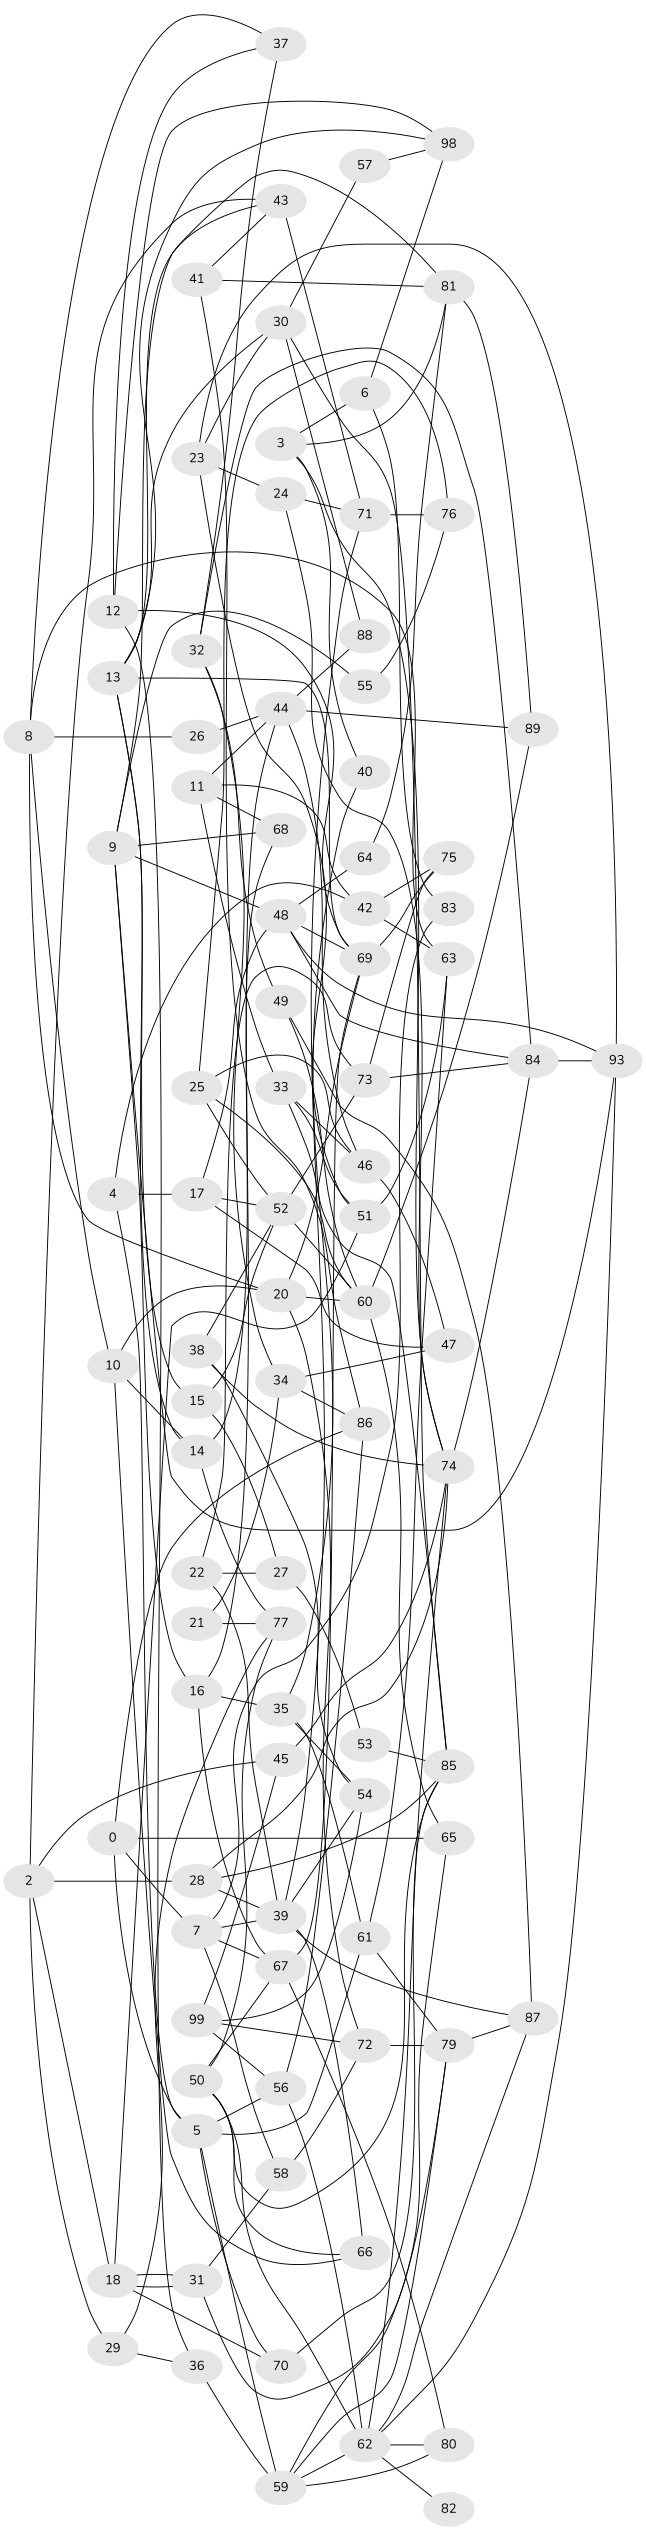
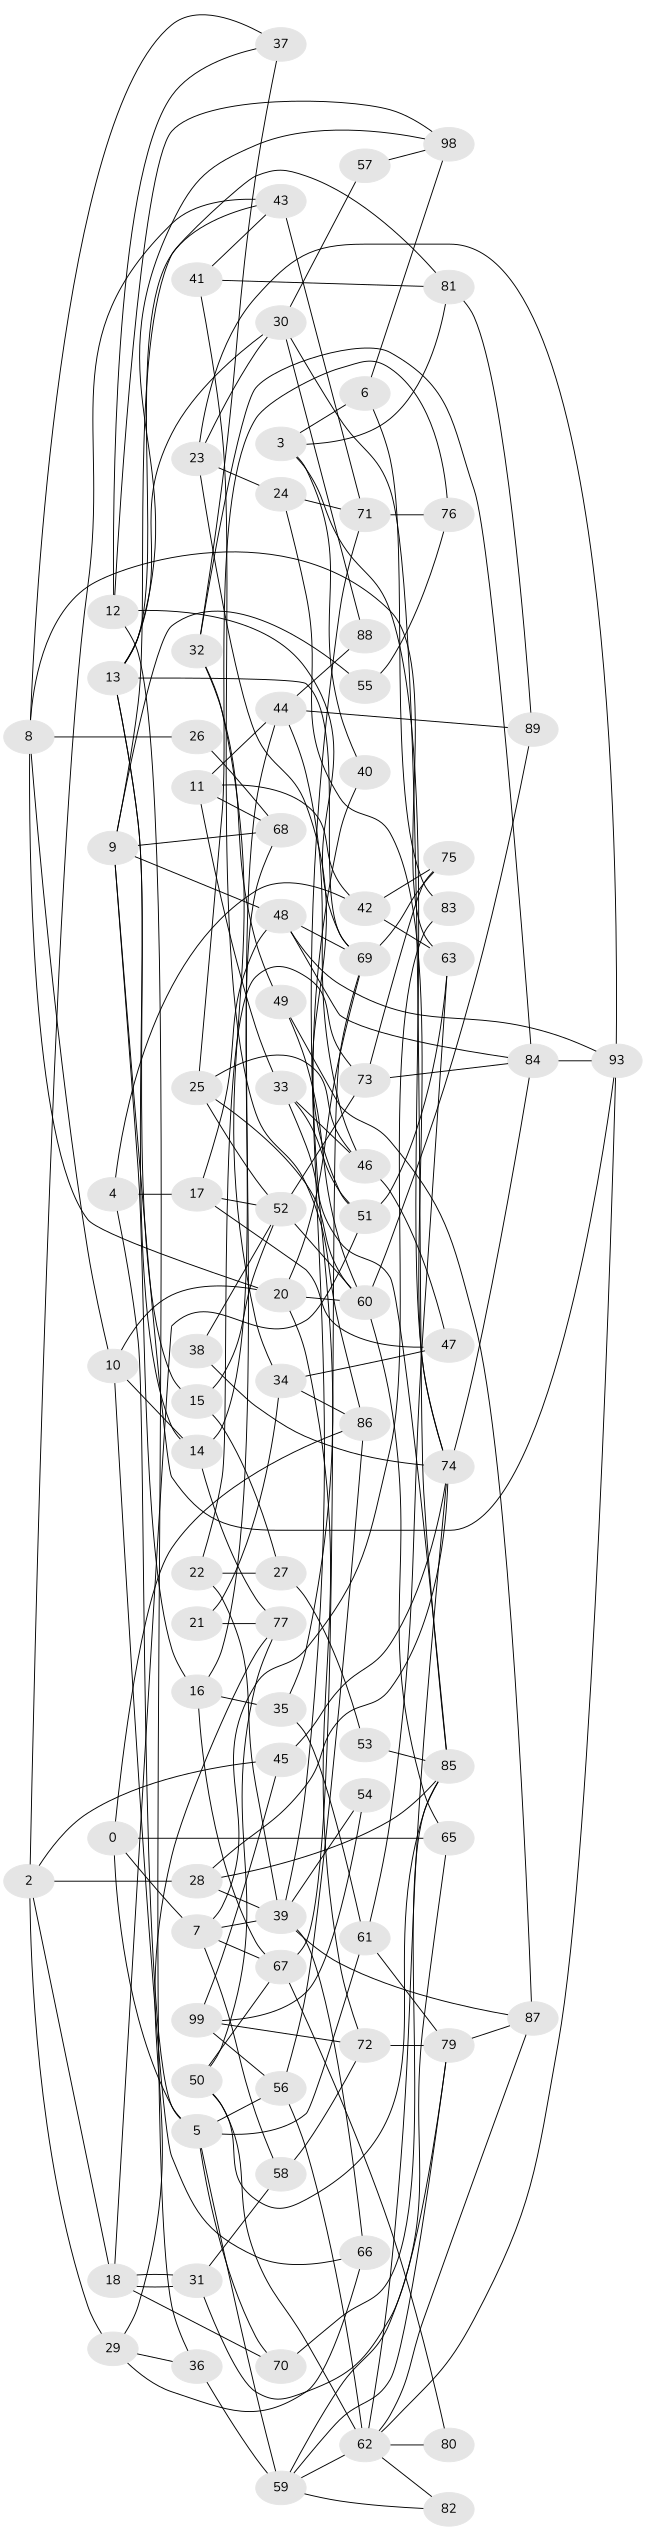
(239, 723) -> (249, 793)
(365, 858) -> none
(310, 1565) -> none
(323, 1752) -> none
(237, 2201) -> (280, 2405)
(369, 2476) -> (364, 2504)
